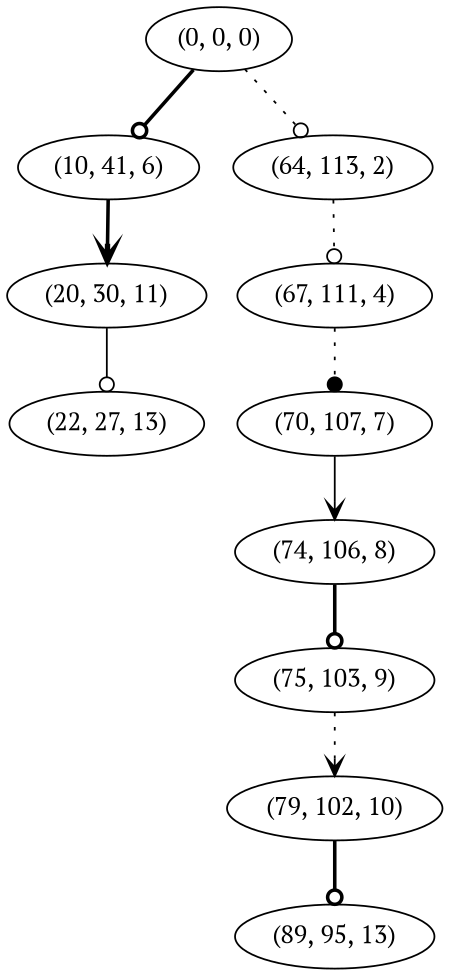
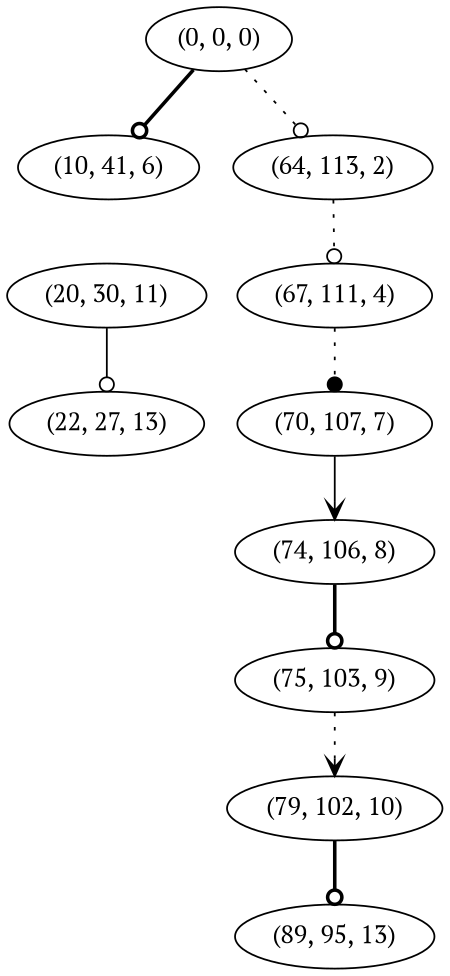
(108, 223) -> none
